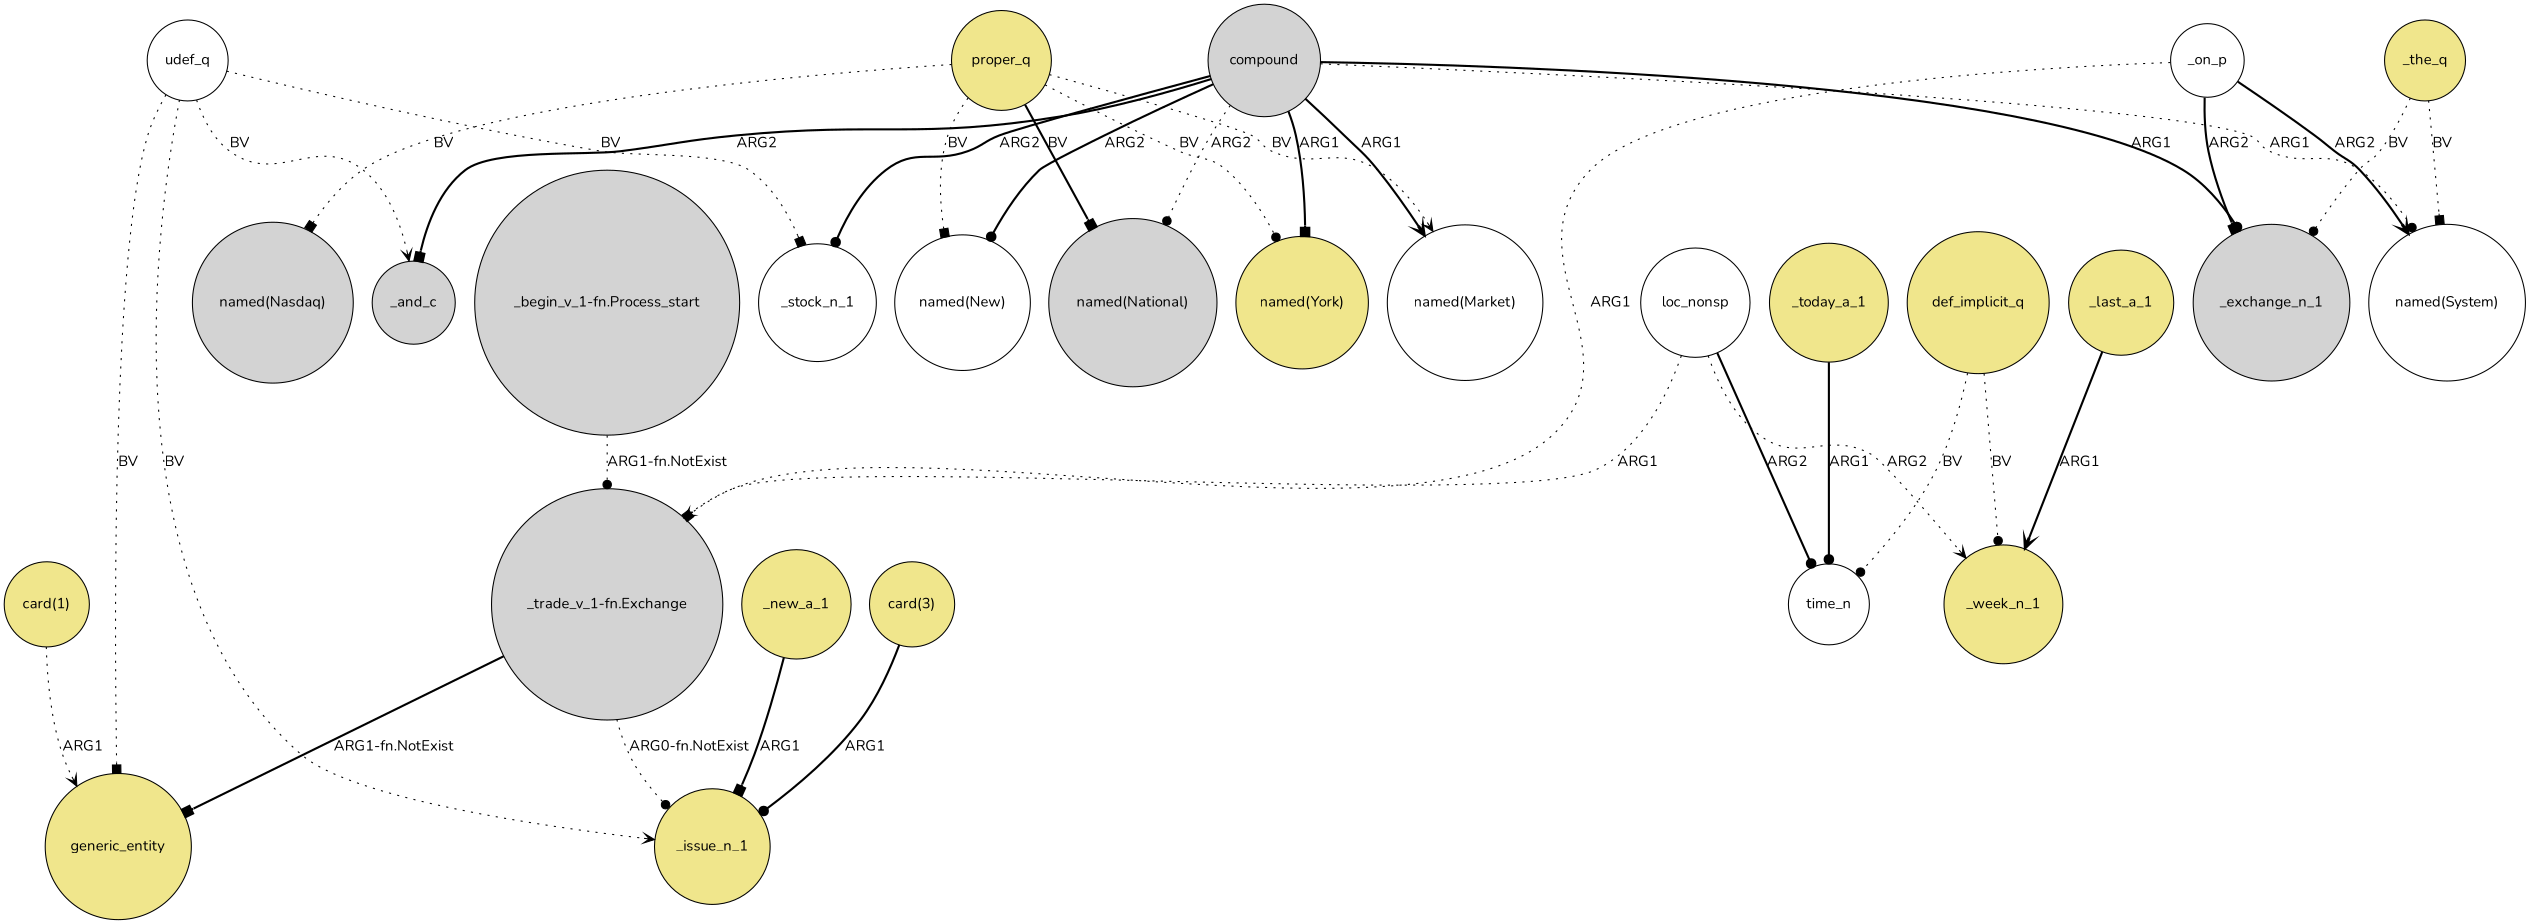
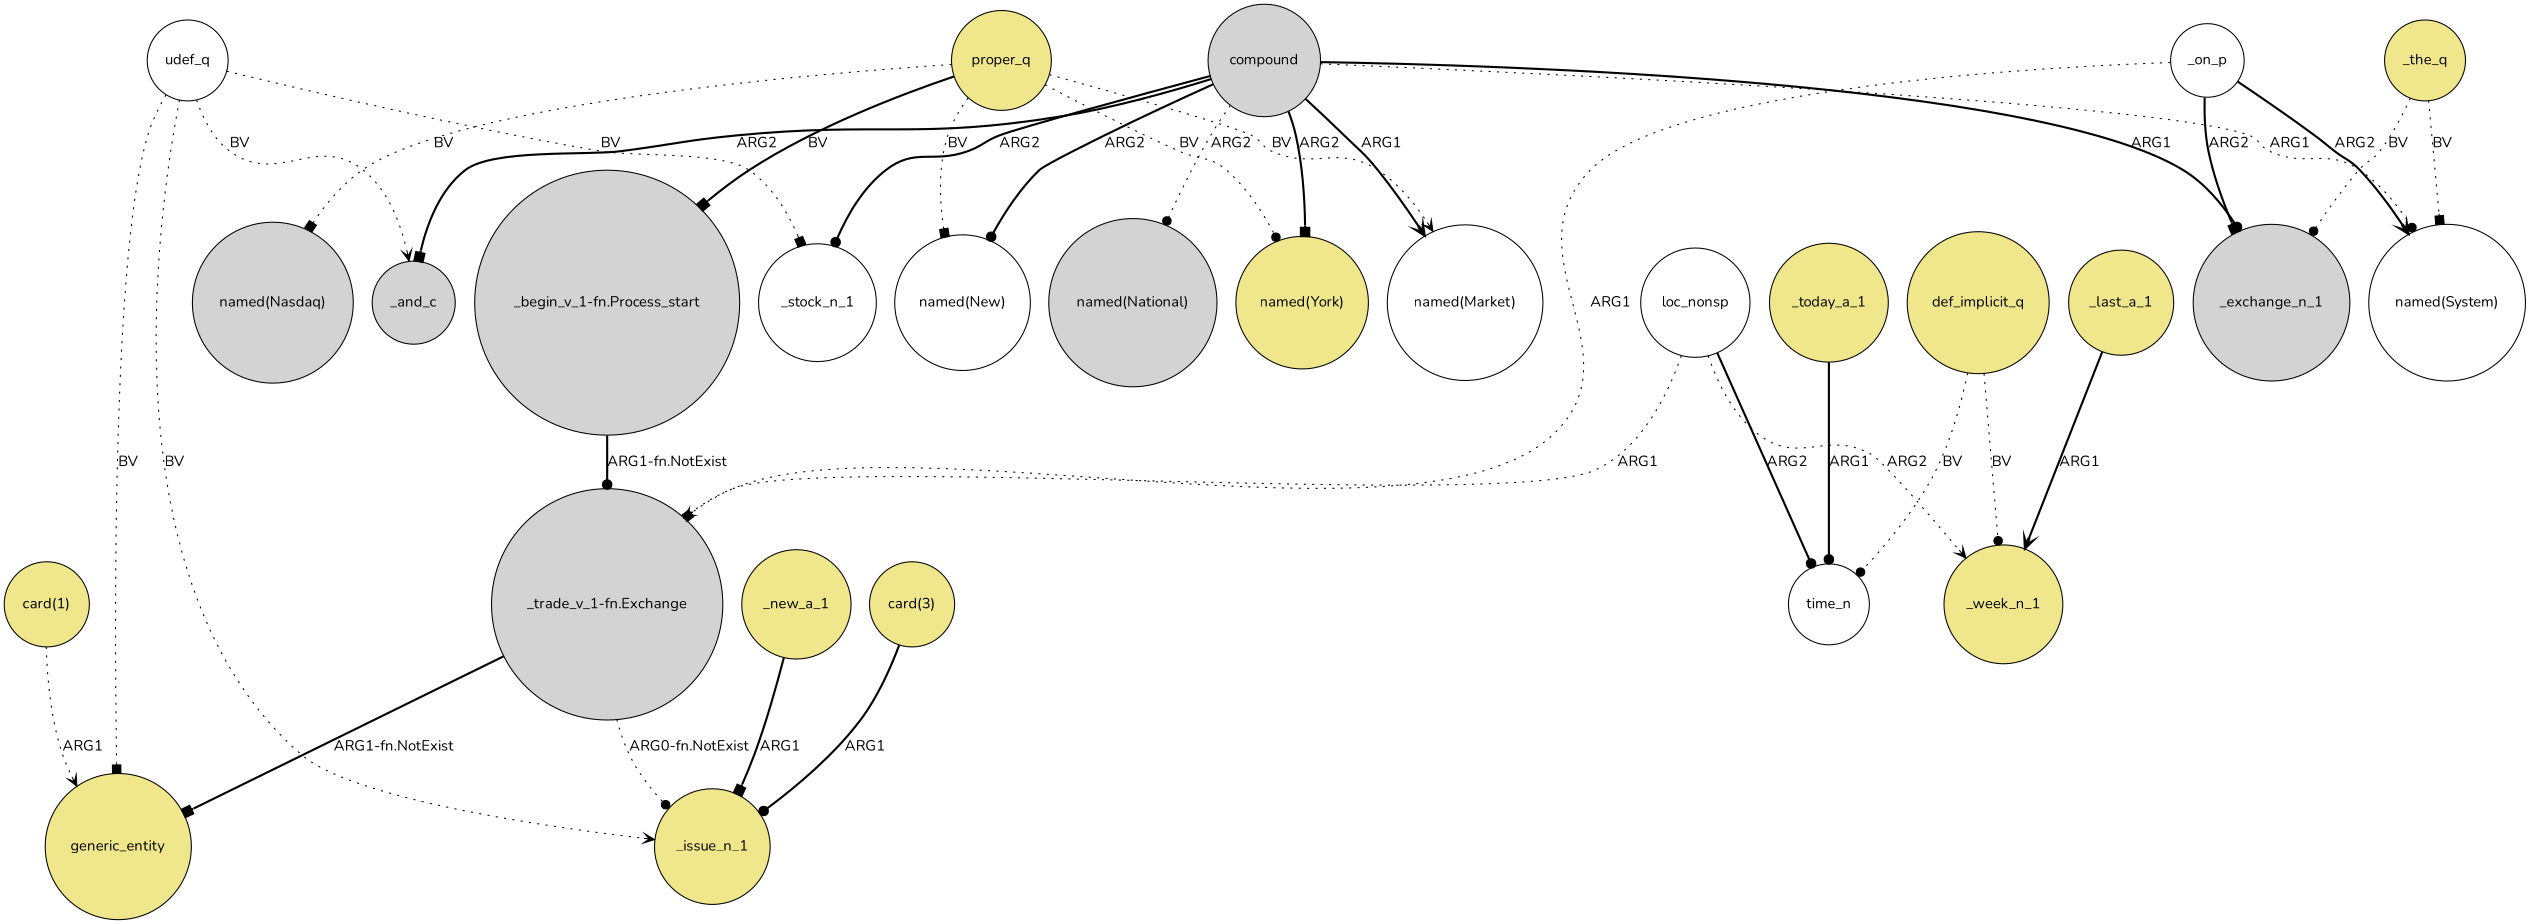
(1319, 143) -> (1319, 143)
(1060, 168) -> (838, 122)
(607, 458) -> (607, 458)
